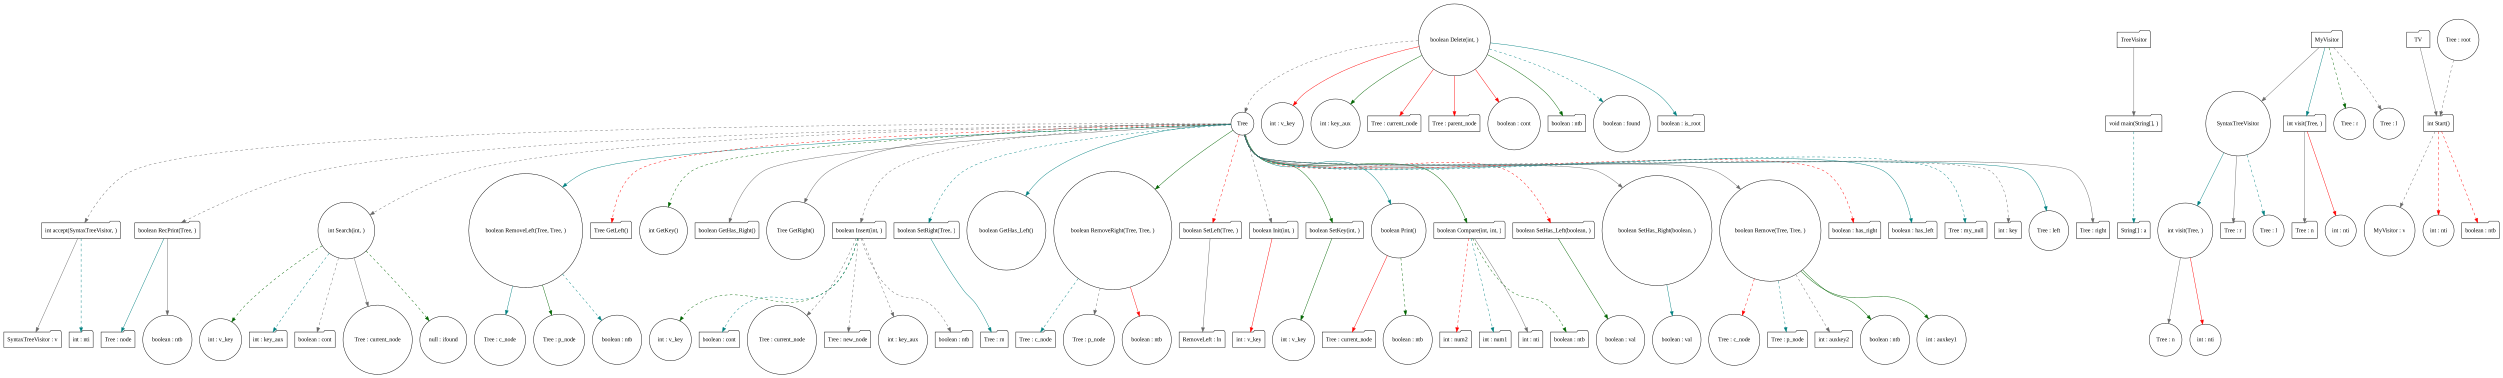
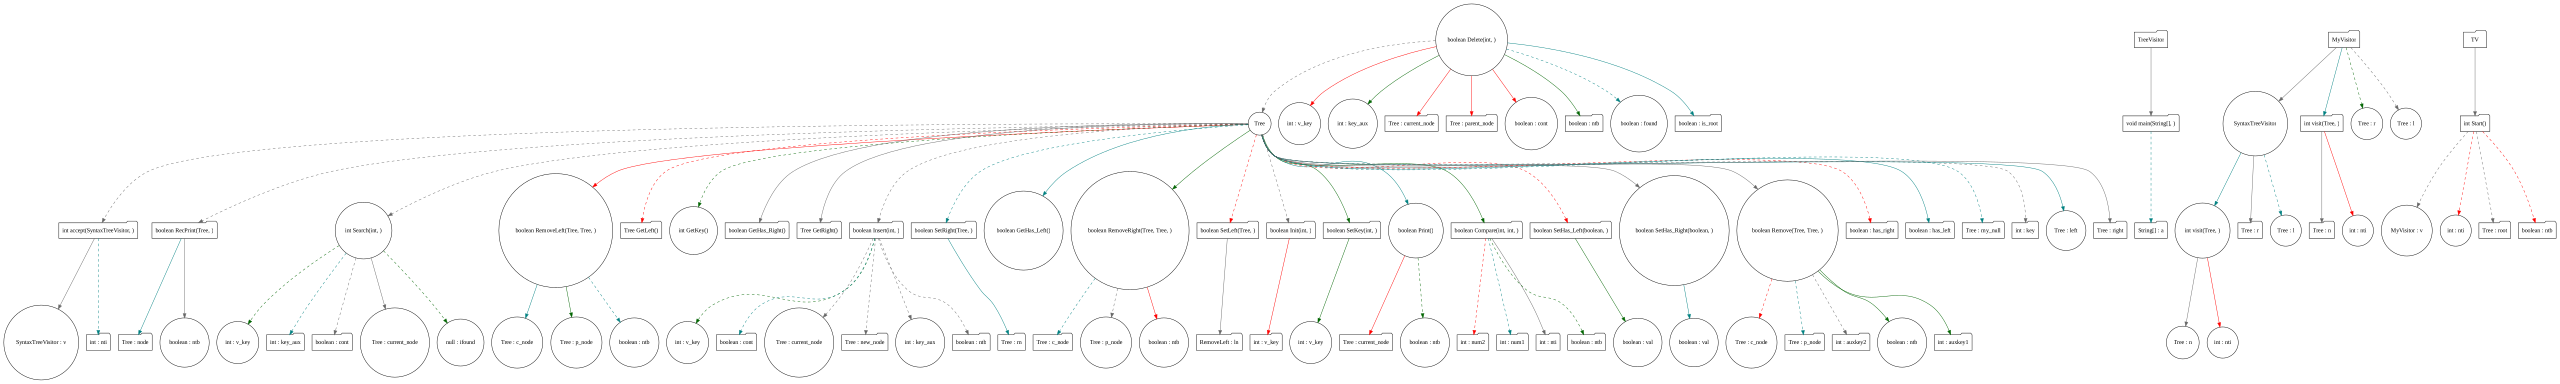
(2458, 40) -> (2495, 231)
(2447, 86) -> (2485, 175)
(896, 139) -> (919, 139)
(796, 231) -> (819, 231)
(33, 340) -> (41, 343)
(1942, 340) -> (1953, 343)
